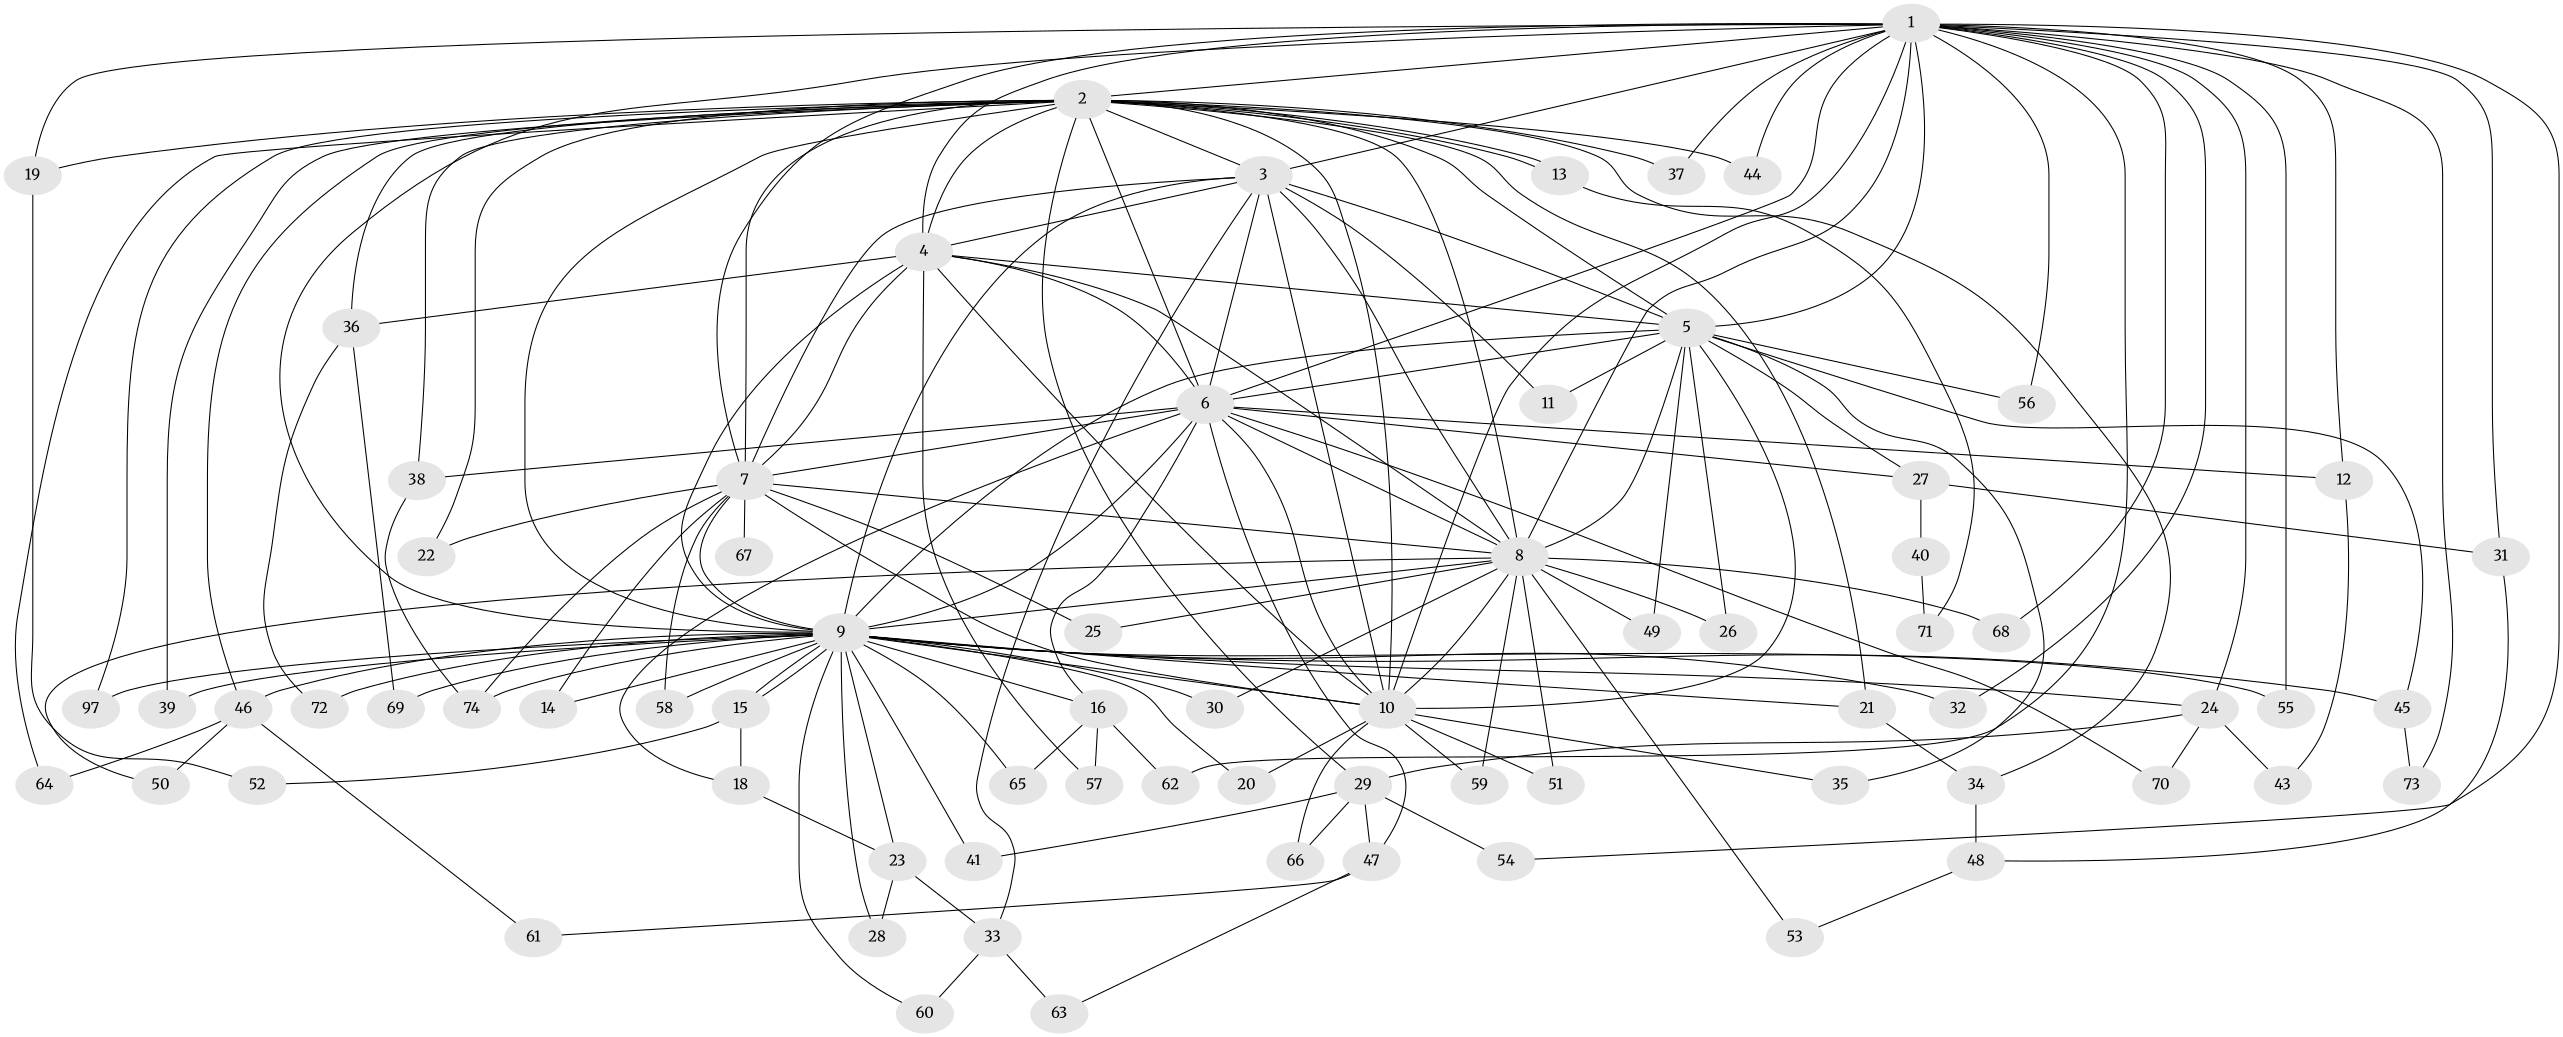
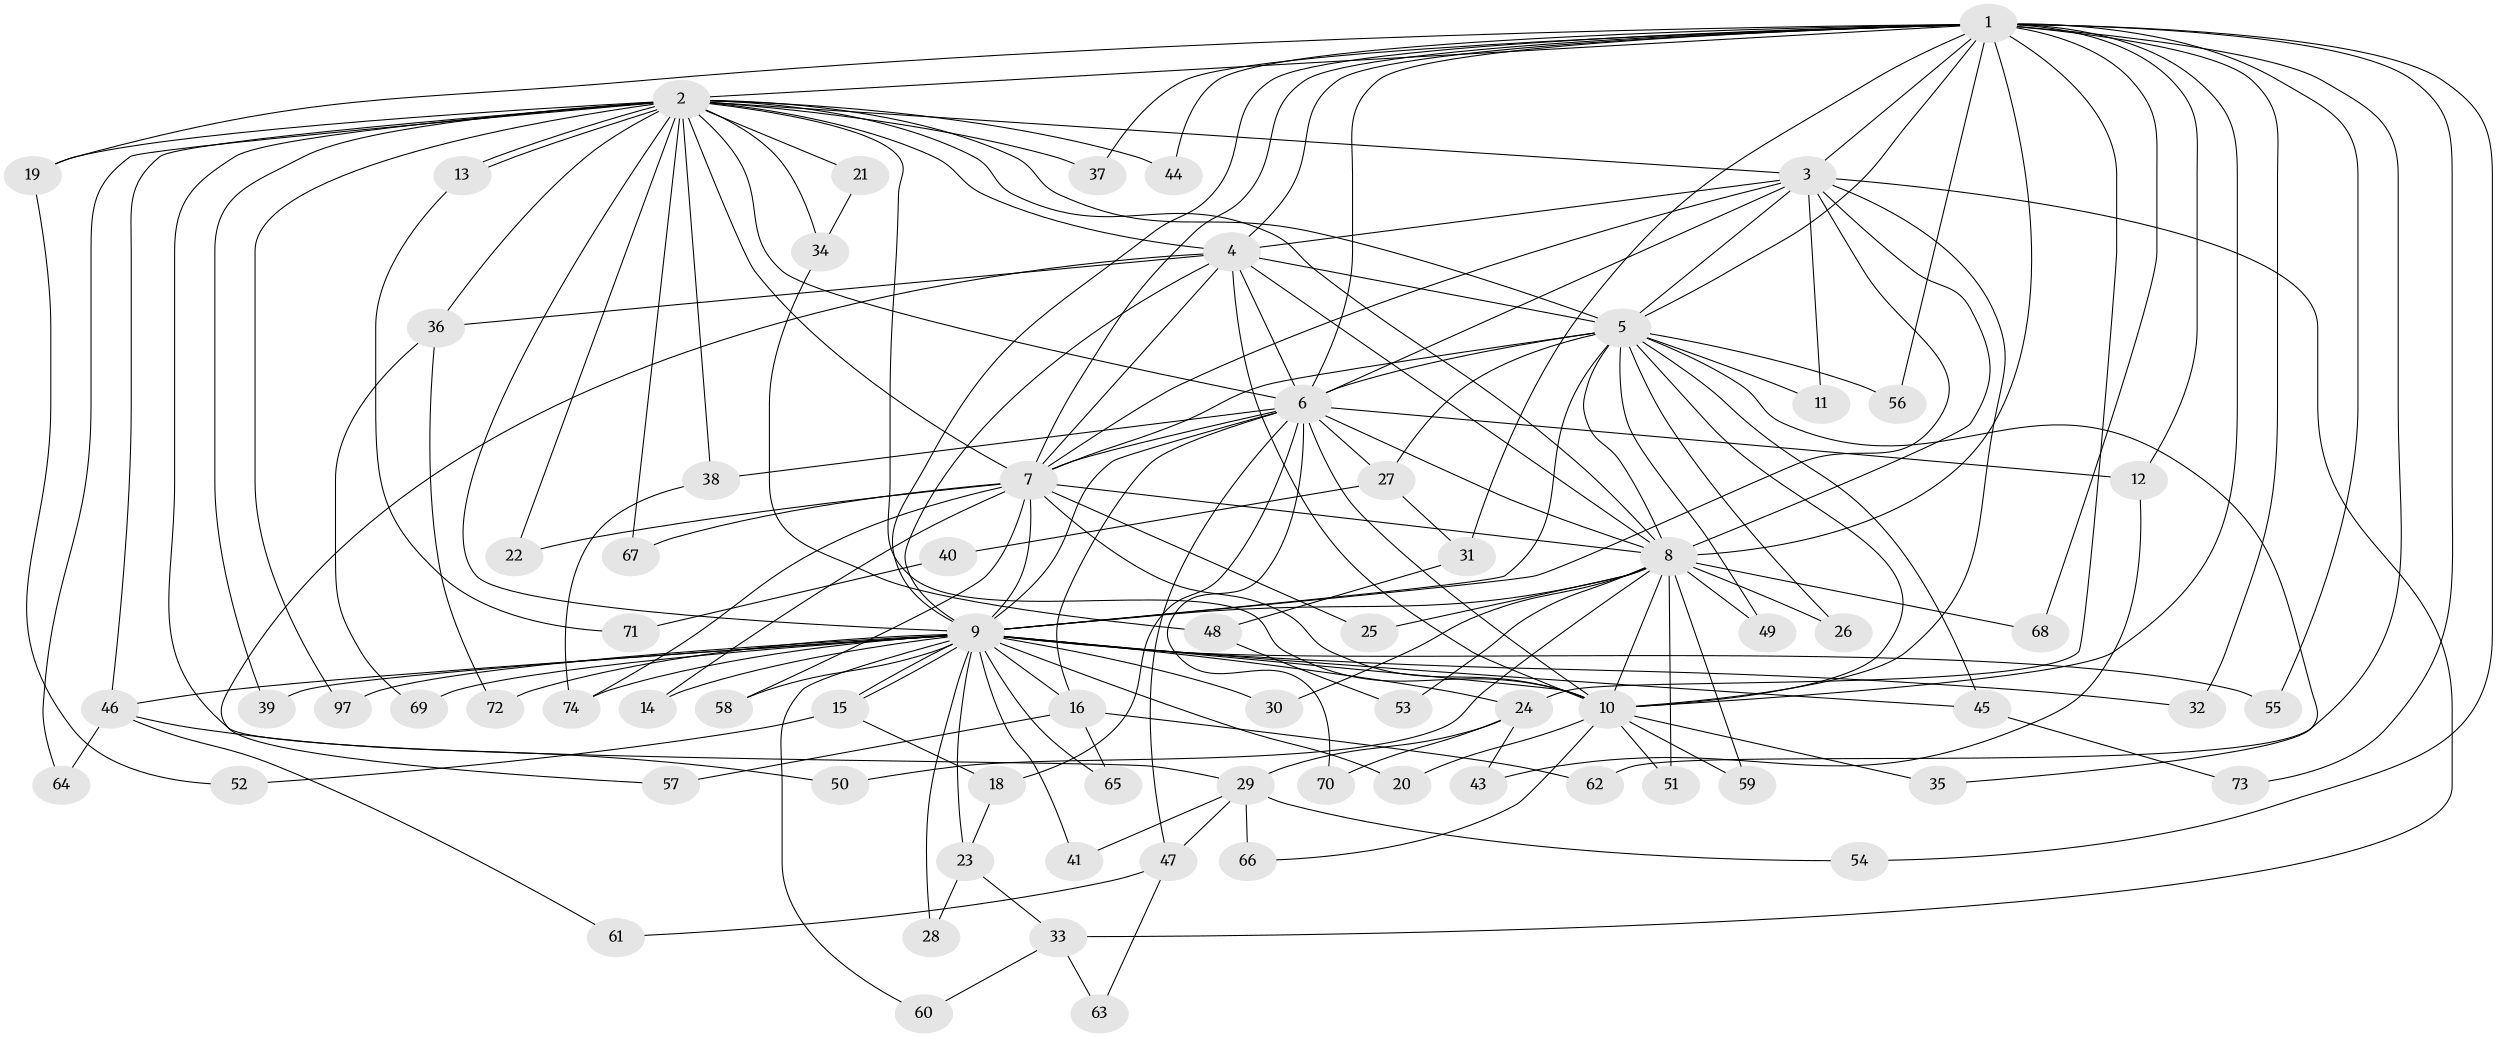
none -> (656, 328)
none -> (1330, 373)
(1451, 680) -> none
